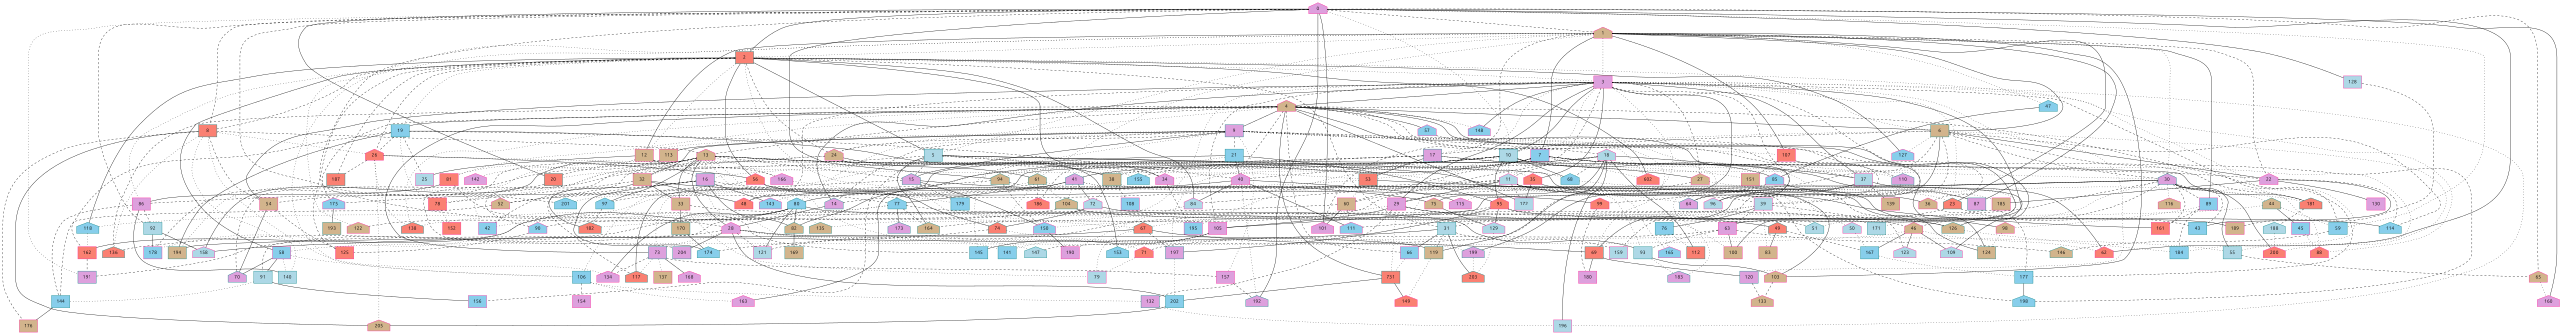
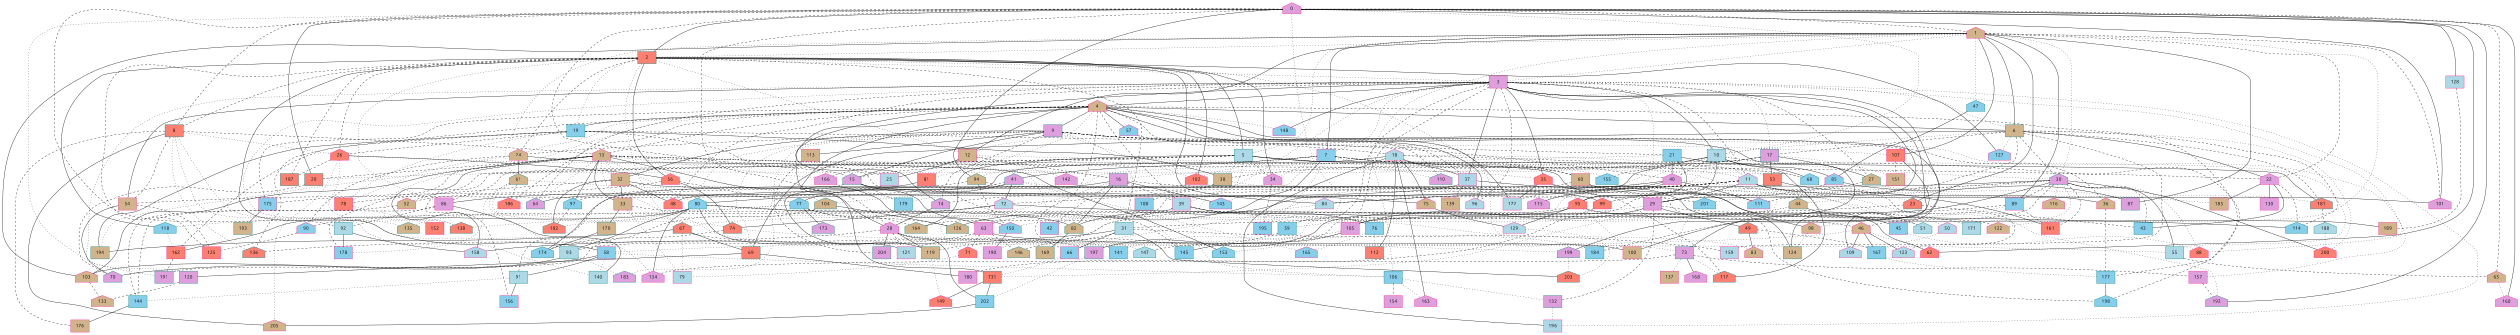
(1648, 180) -> (1196, 180)
(1700, 180) -> (1871, 180)
(1355, 194) -> (1687, 194)
(334, 204) -> (268, 204)
(1768, 253) -> (1754, 253)
